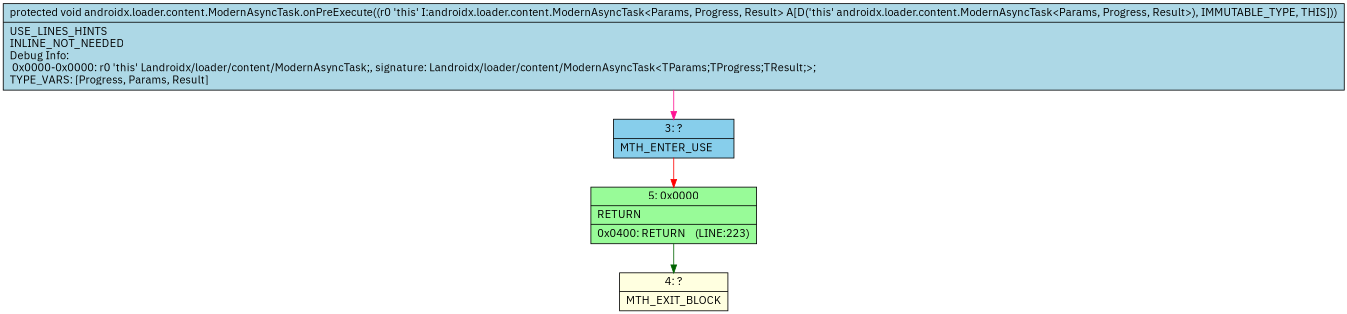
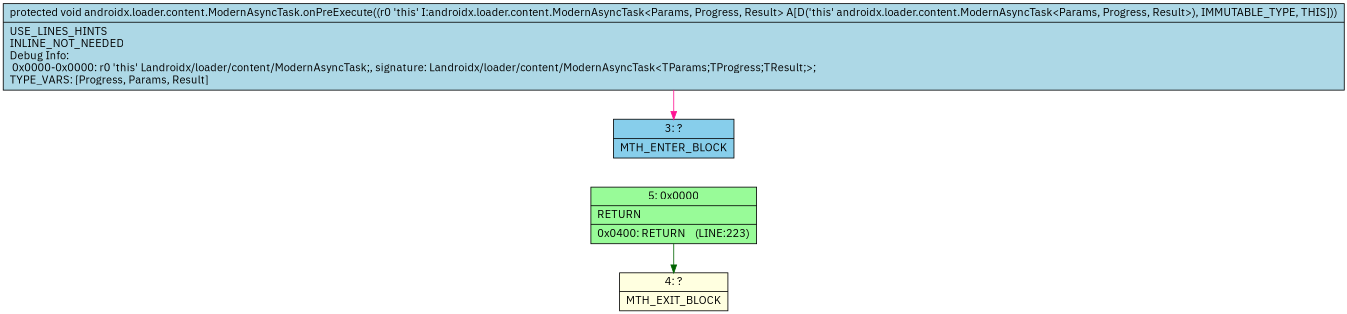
(666, 148) -> (674, 148)
(674, 168) -> none
